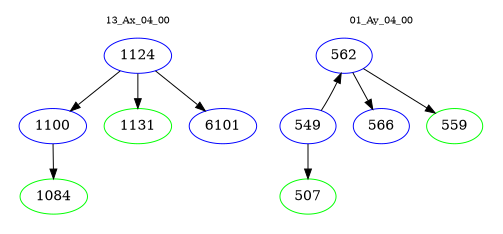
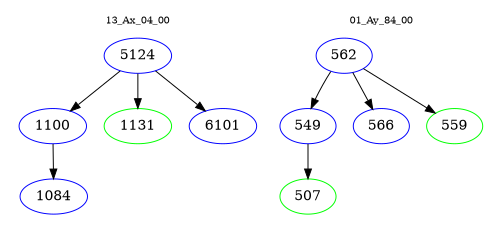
(381, 21) -> (381, 21)
(138, 56) -> (138, 56)
(330, 97) -> (323, 85)
(54, 197) -> (54, 197)
